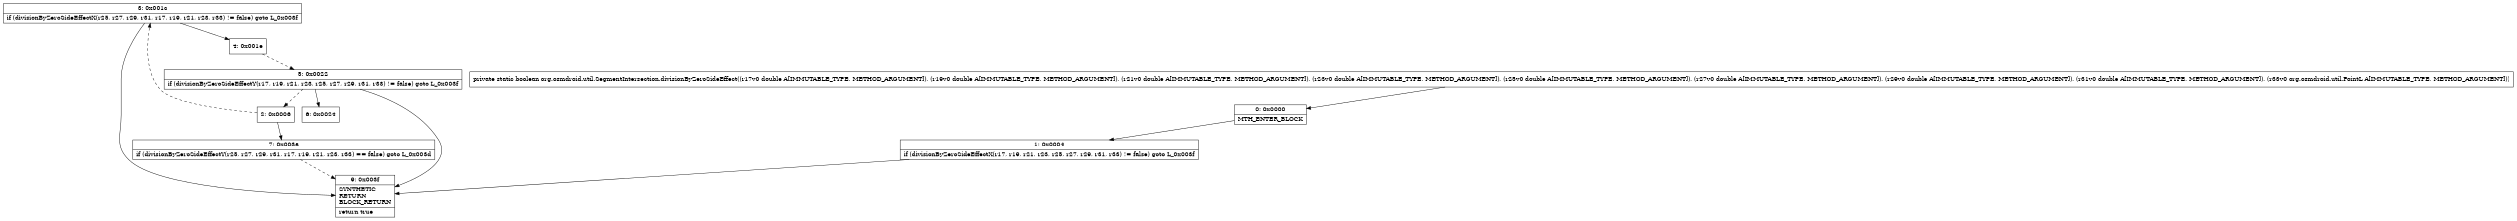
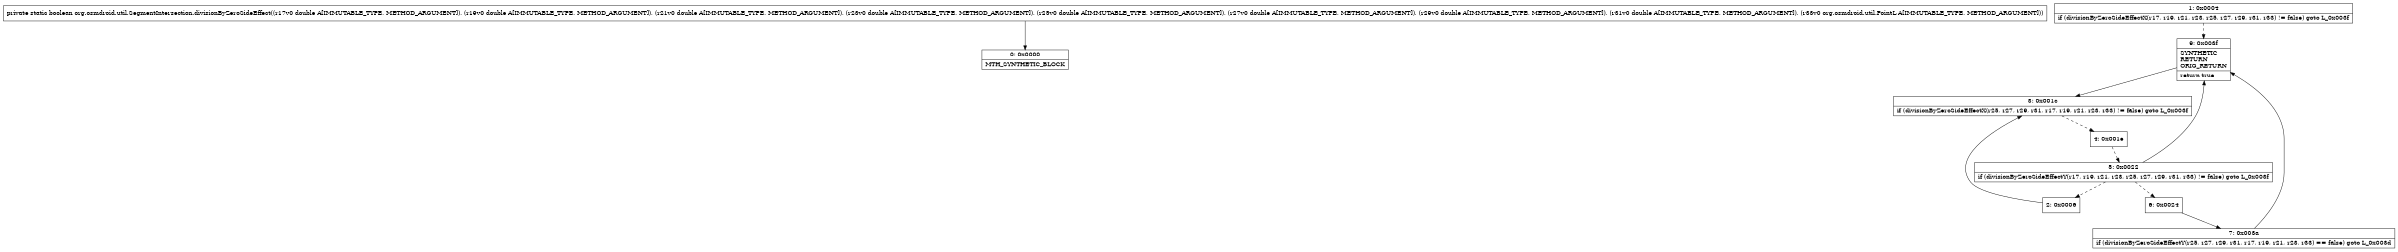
(203, 31) -> (2076, 123)
(317, 96) -> (2143, 188)
(176, 98) -> (1967, 176)
(1270, 119) -> (1025, 64)
(279, 129) -> (2199, 220)
(1174, 130) -> none
(316, 168) -> (2284, 146)
(157, 174) -> (2128, 81)
(654, 176) -> (2204, 29)
(365, 202) -> (2204, 66)
